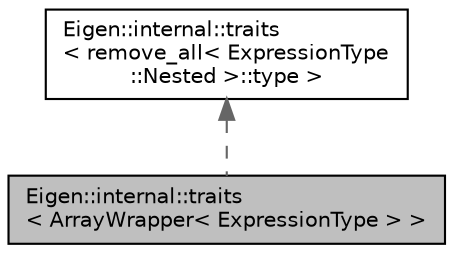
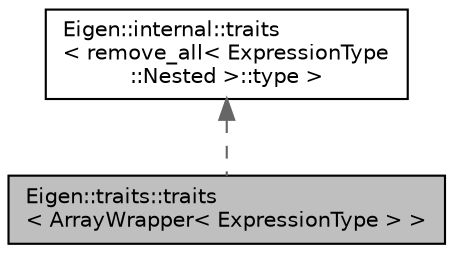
(227, 210) -> (227, 210)
